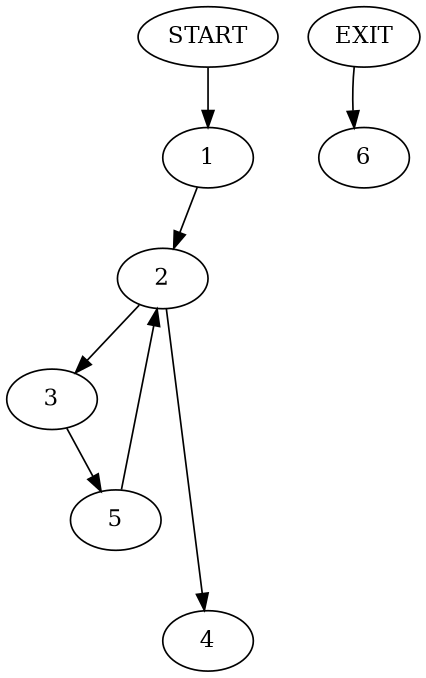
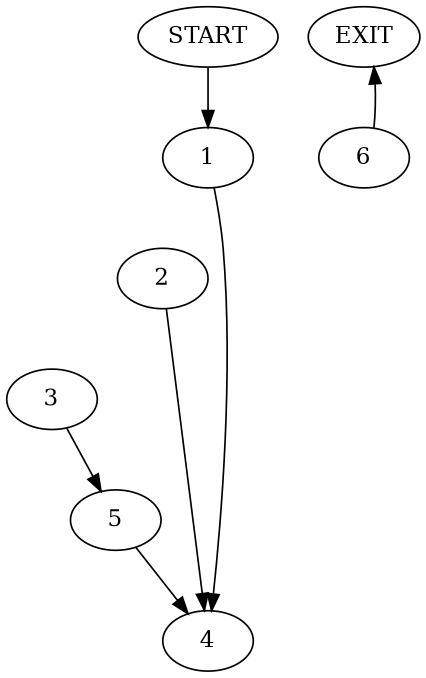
(353, 89) -> (375, 106)
(189, 210) -> (227, 391)
(113, 333) -> none
(138, 407) -> (157, 574)
